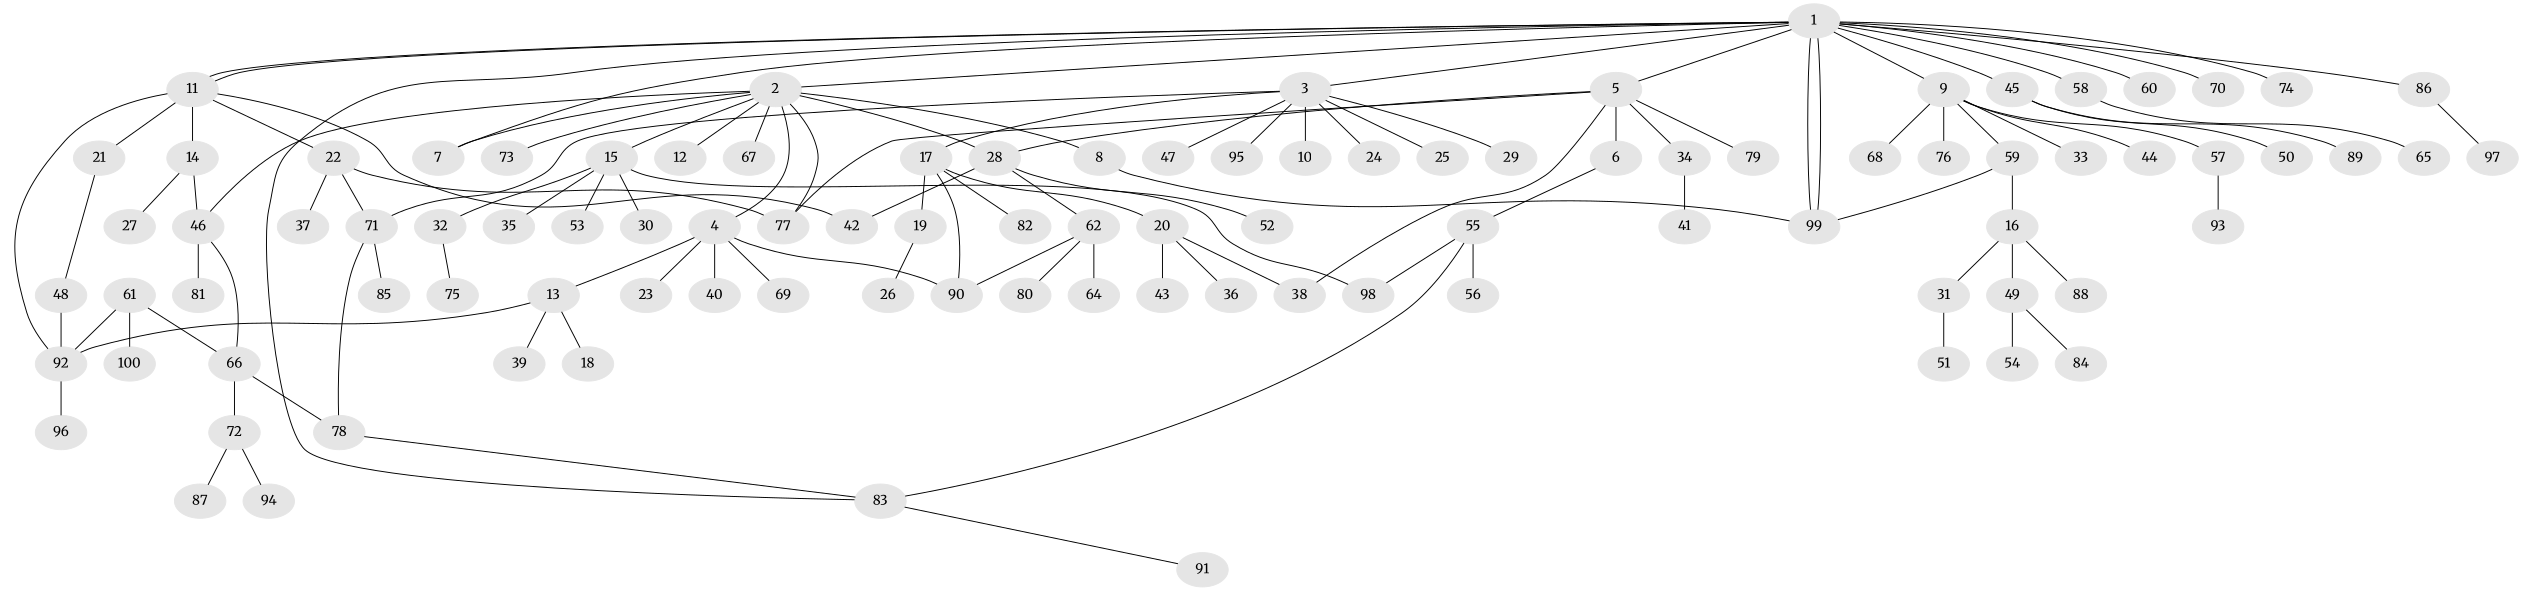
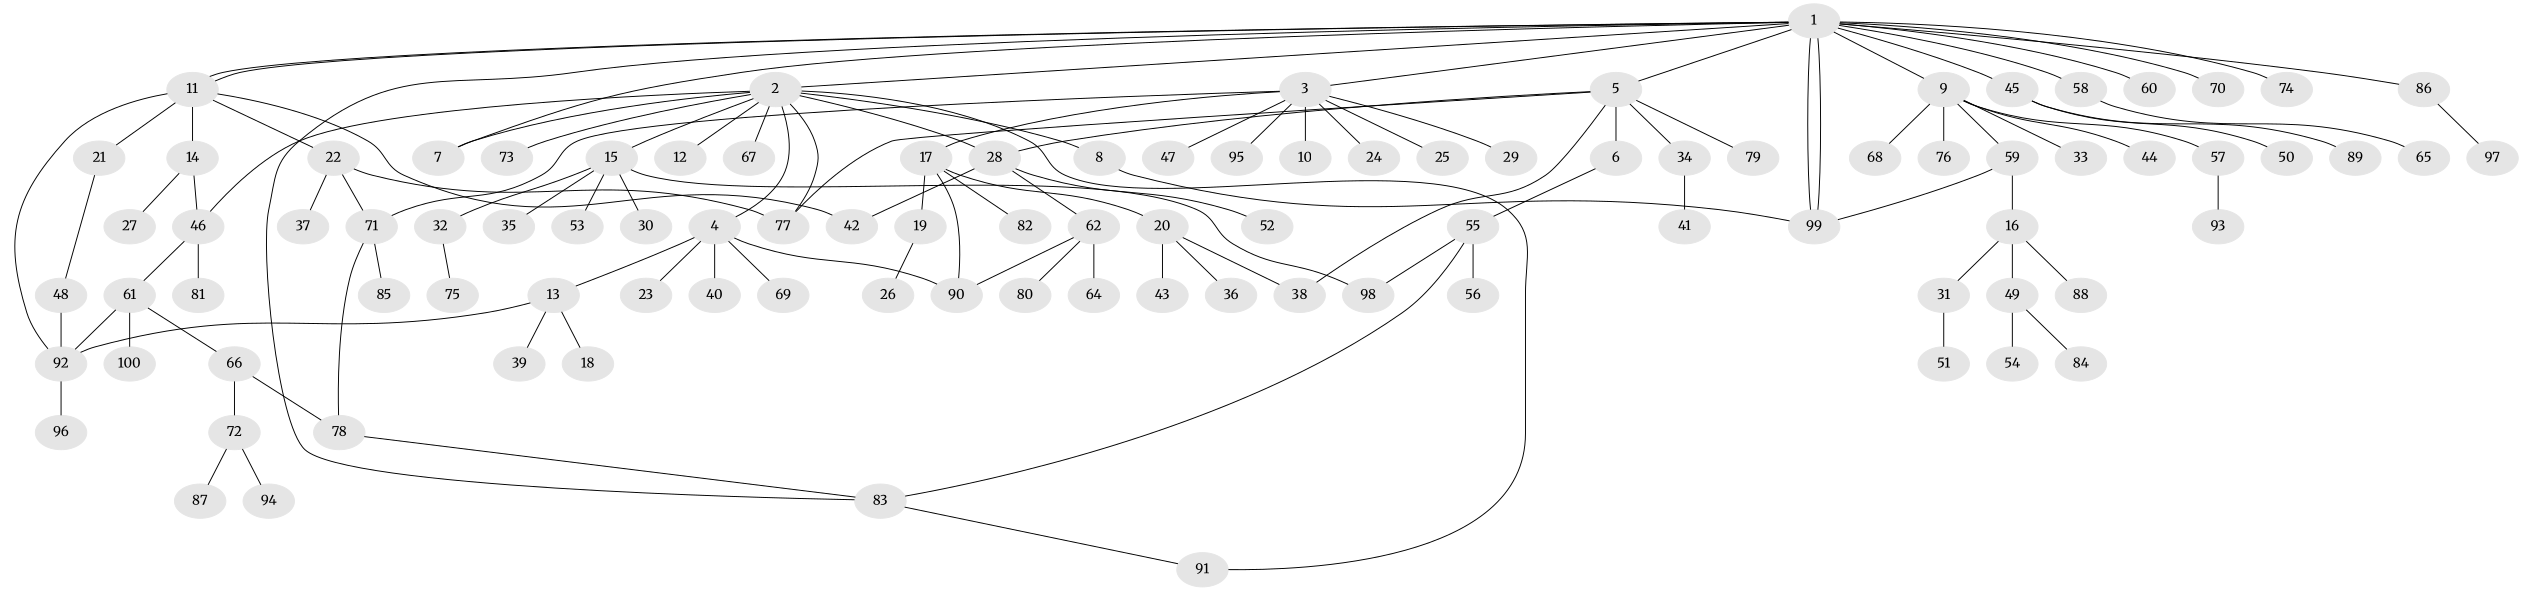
none -> (1440, 186)
(236, 291) -> (164, 261)
